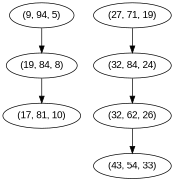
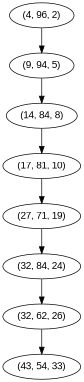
none -> (42, 15)
(42, 66) -> (42, 116)
none -> (42, 188)
